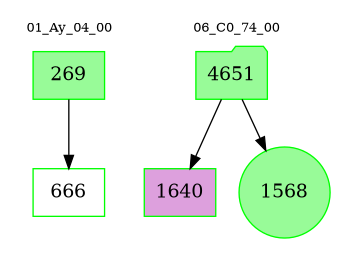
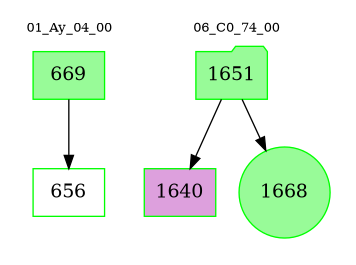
(69, 75) -> (69, 75)
(232, 75) -> (232, 75)
(69, 193) -> (69, 193)
(285, 193) -> (285, 193)
